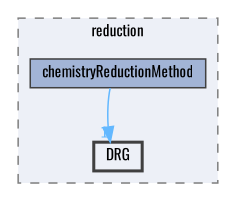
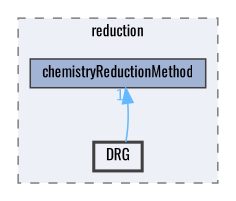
(108, 107) -> (128, 123)
